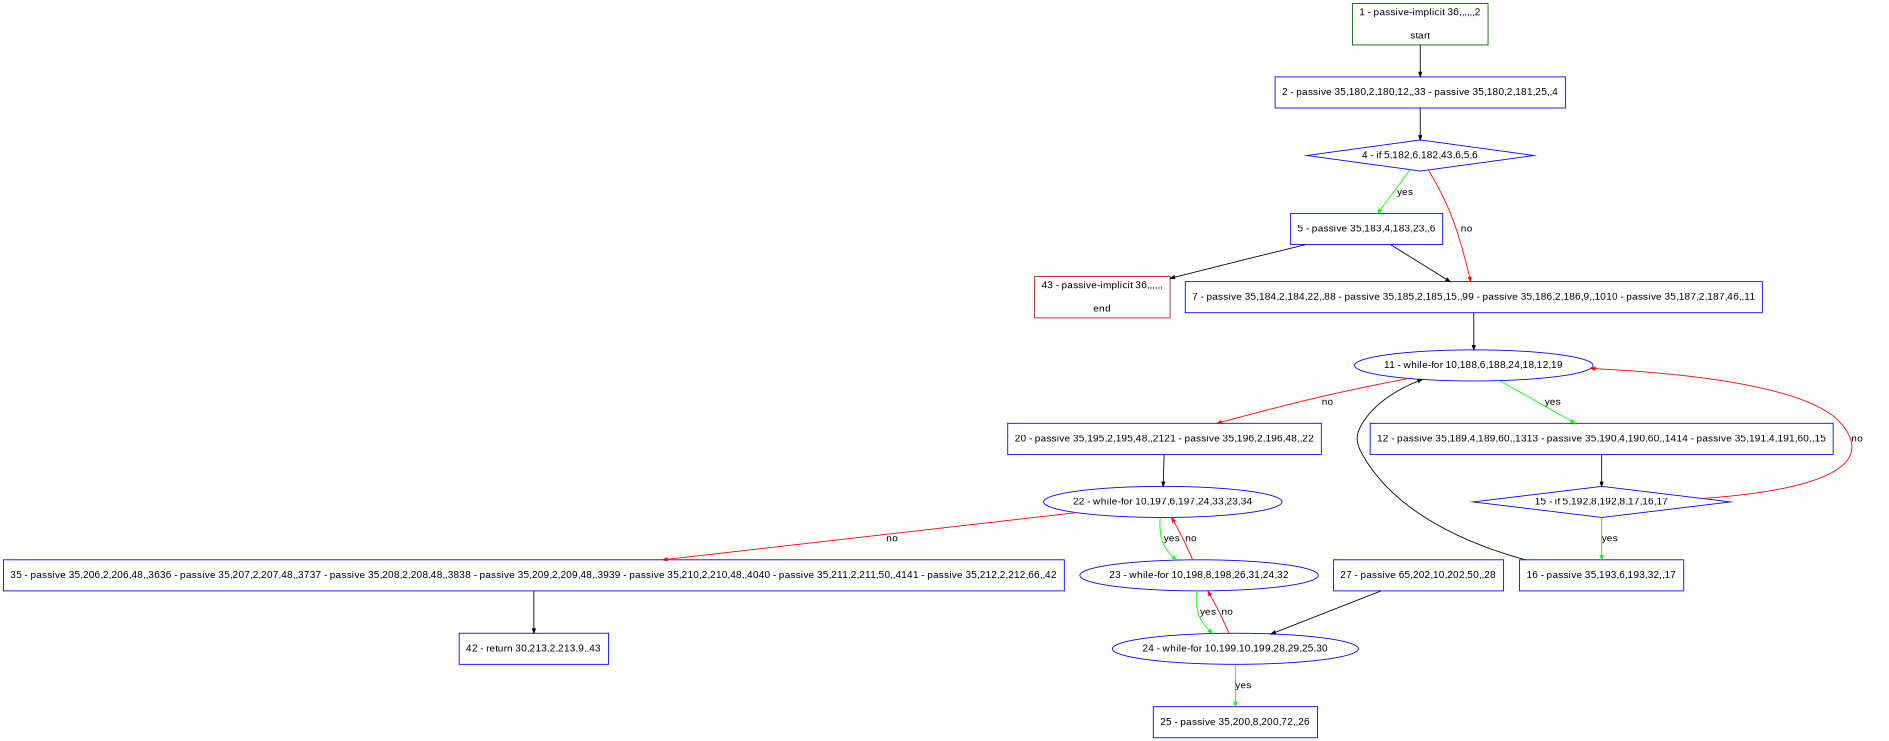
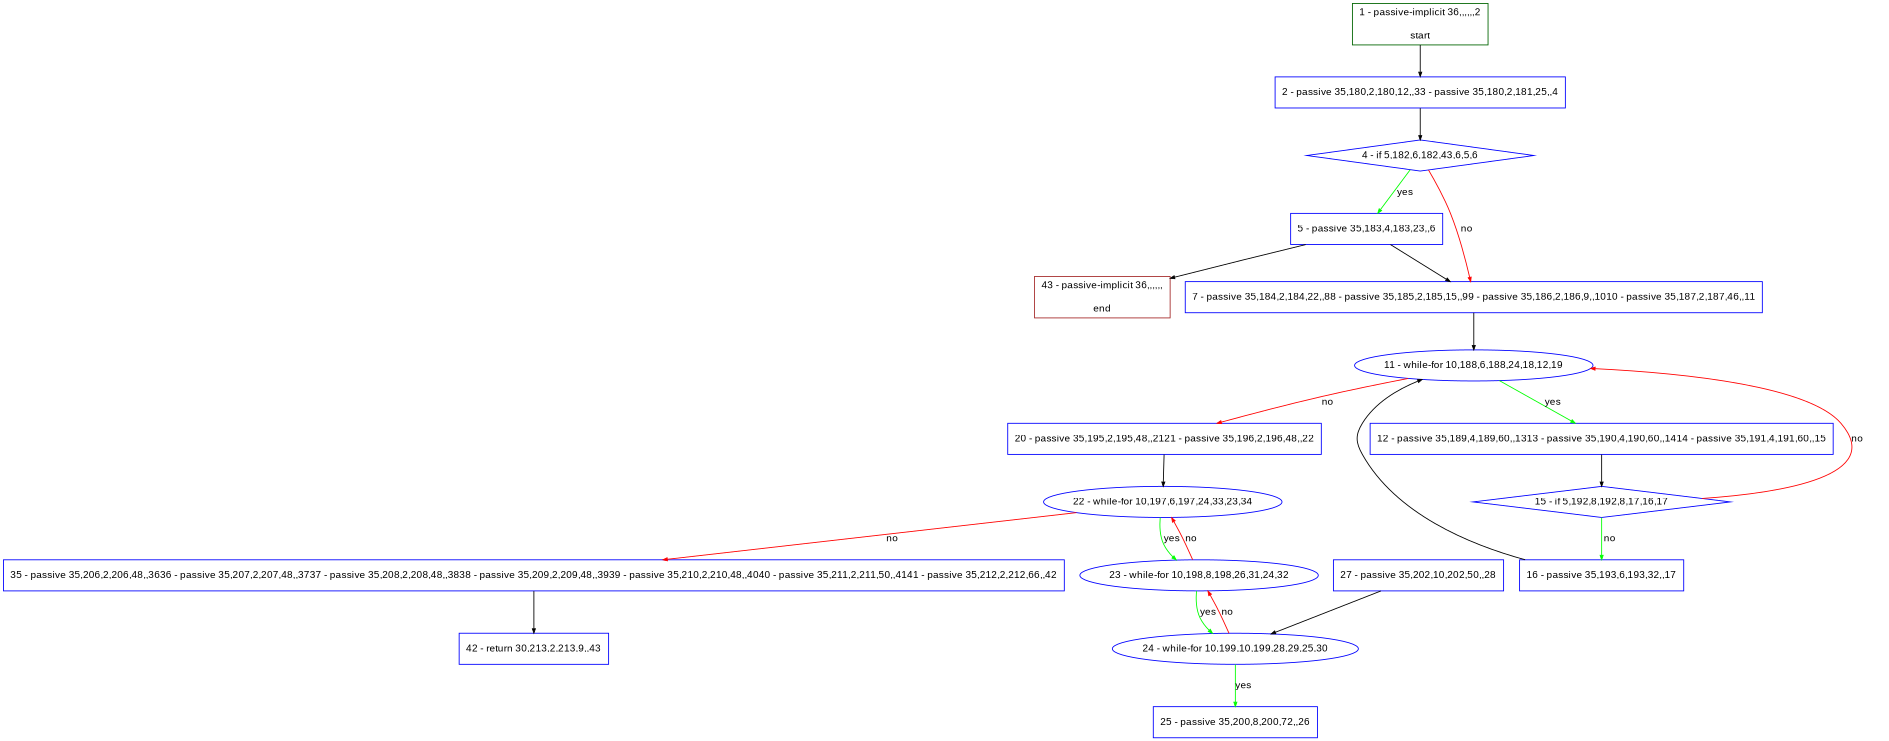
(1610, 539) -> (1610, 539)
(1419, 575) -> (1419, 575)
